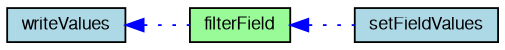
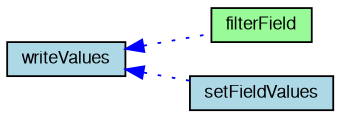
(332, 25) -> (167, 77)
